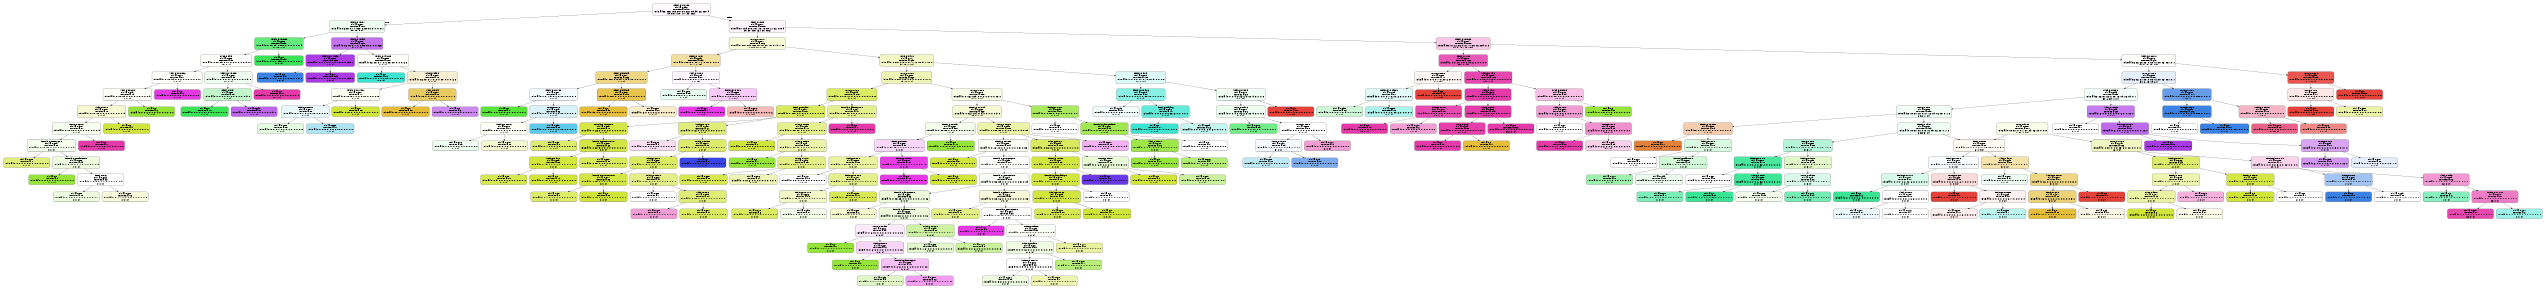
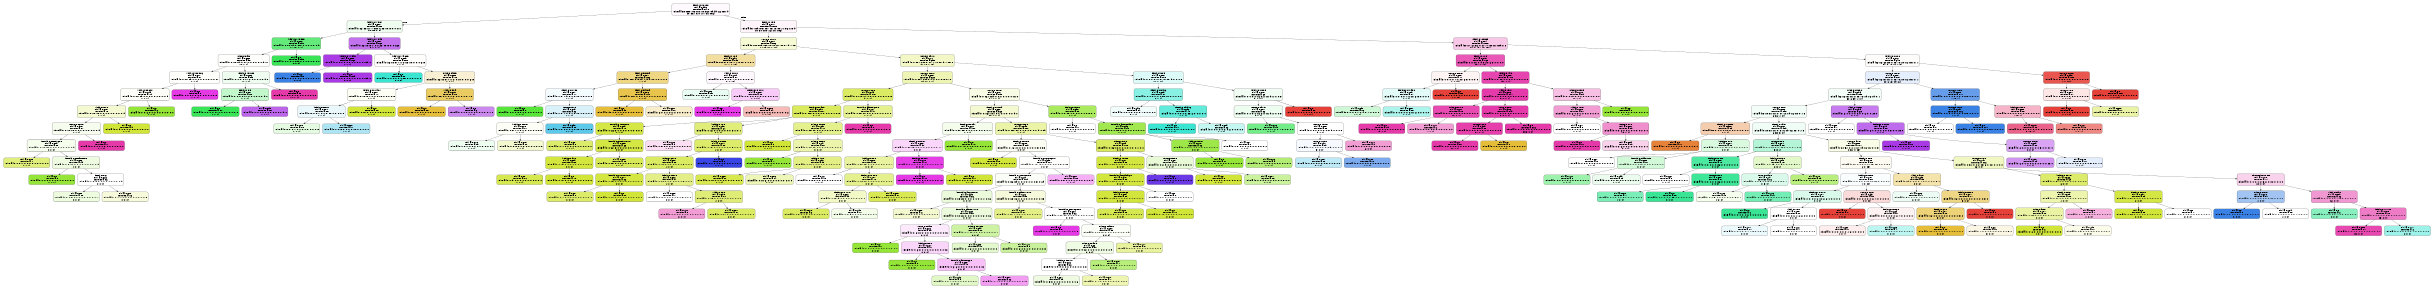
(1057, 137) -> (1058, 171)
(1951, 137) -> (1816, 137)
none -> (1814, 180)
